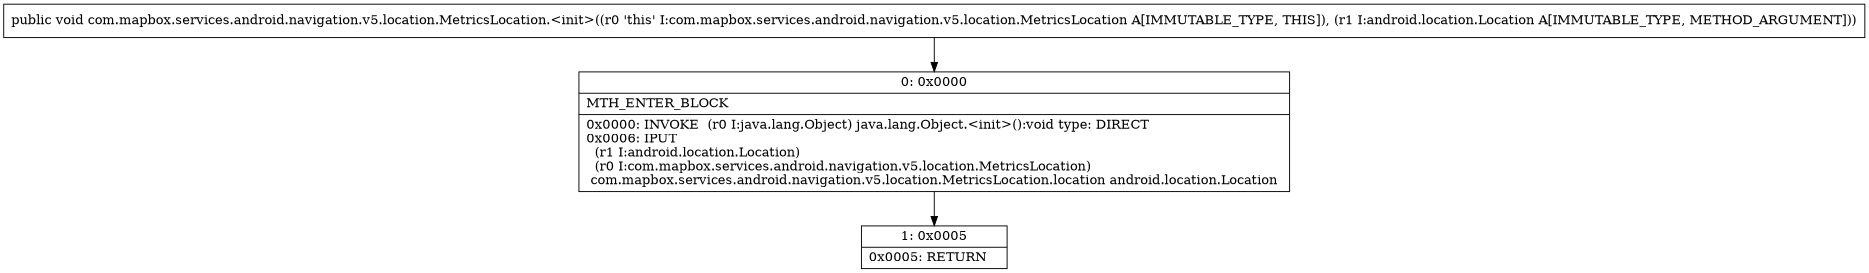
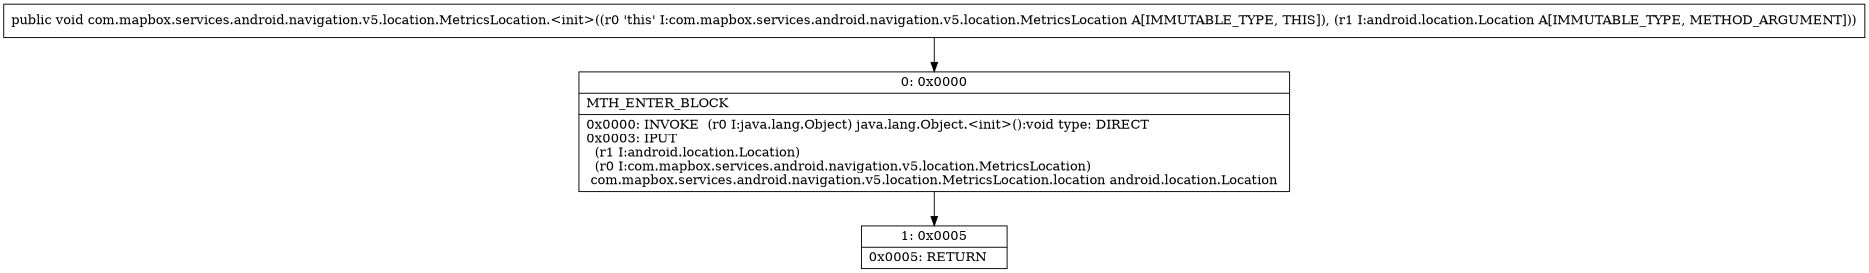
(636, 139) -> (636, 139)
